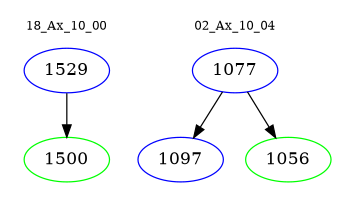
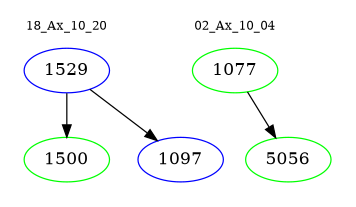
(67, 27) -> (67, 27)
(235, 71) -> (235, 71)
(211, 109) -> (111, 106)
(288, 160) -> (288, 160)
